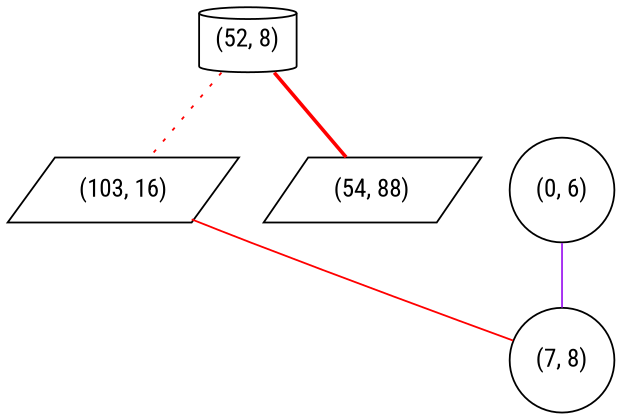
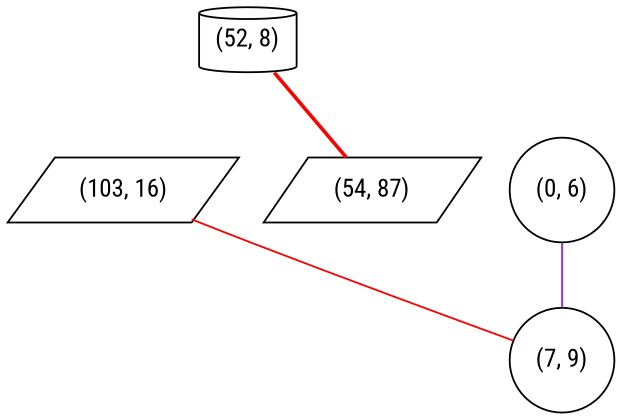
(186, 115) -> none
(372, 190) -> (372, 190)
(562, 360) -> (562, 360)
